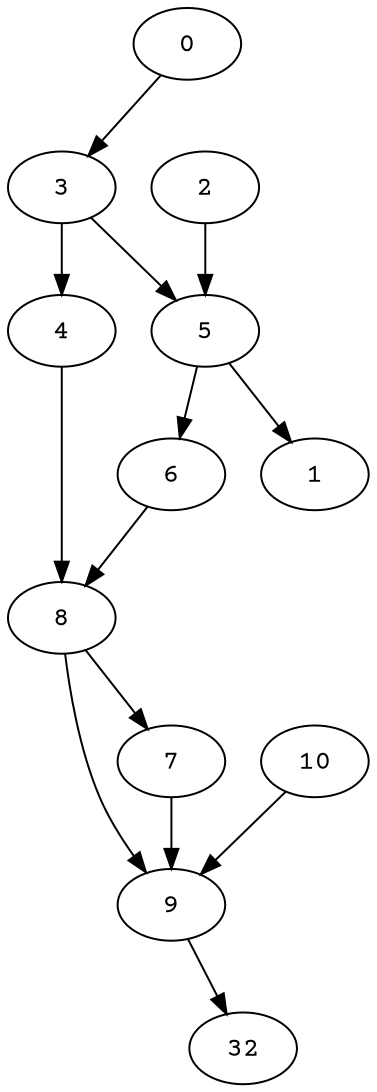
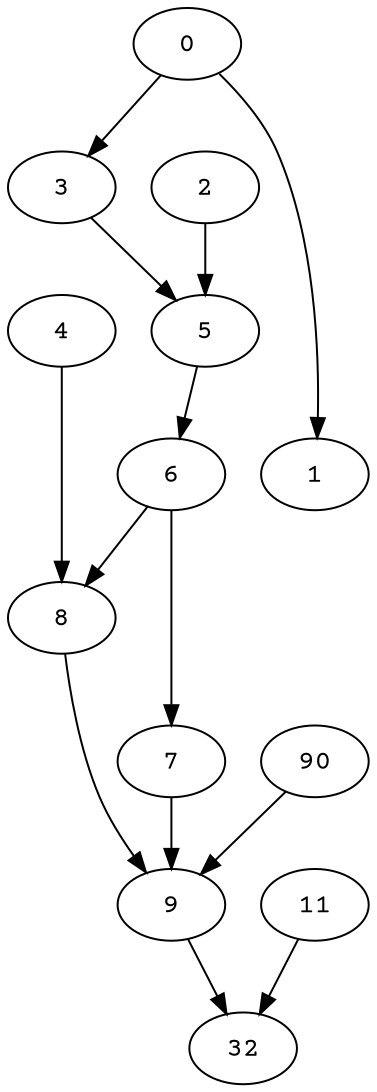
(62, 249) -> none
(254, 395) -> (302, 234)
(110, 682) -> (171, 608)
(315, 761) -> (315, 761)
none -> (315, 905)
